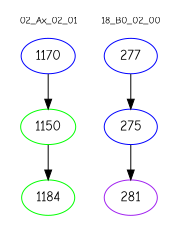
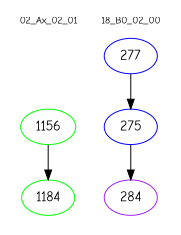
(48, 56) -> none
(48, 127) -> (48, 127)
(131, 198) -> (131, 198)
